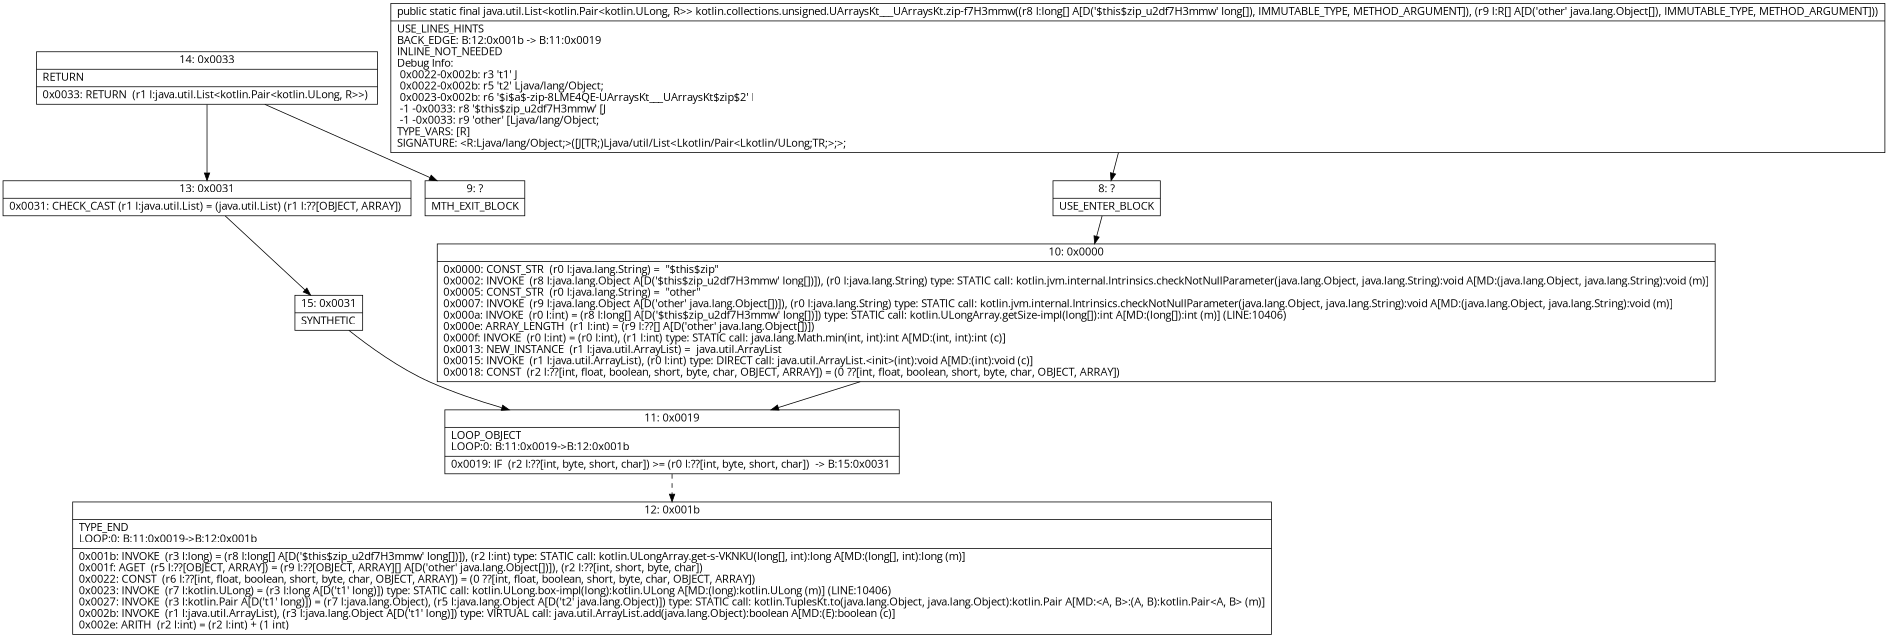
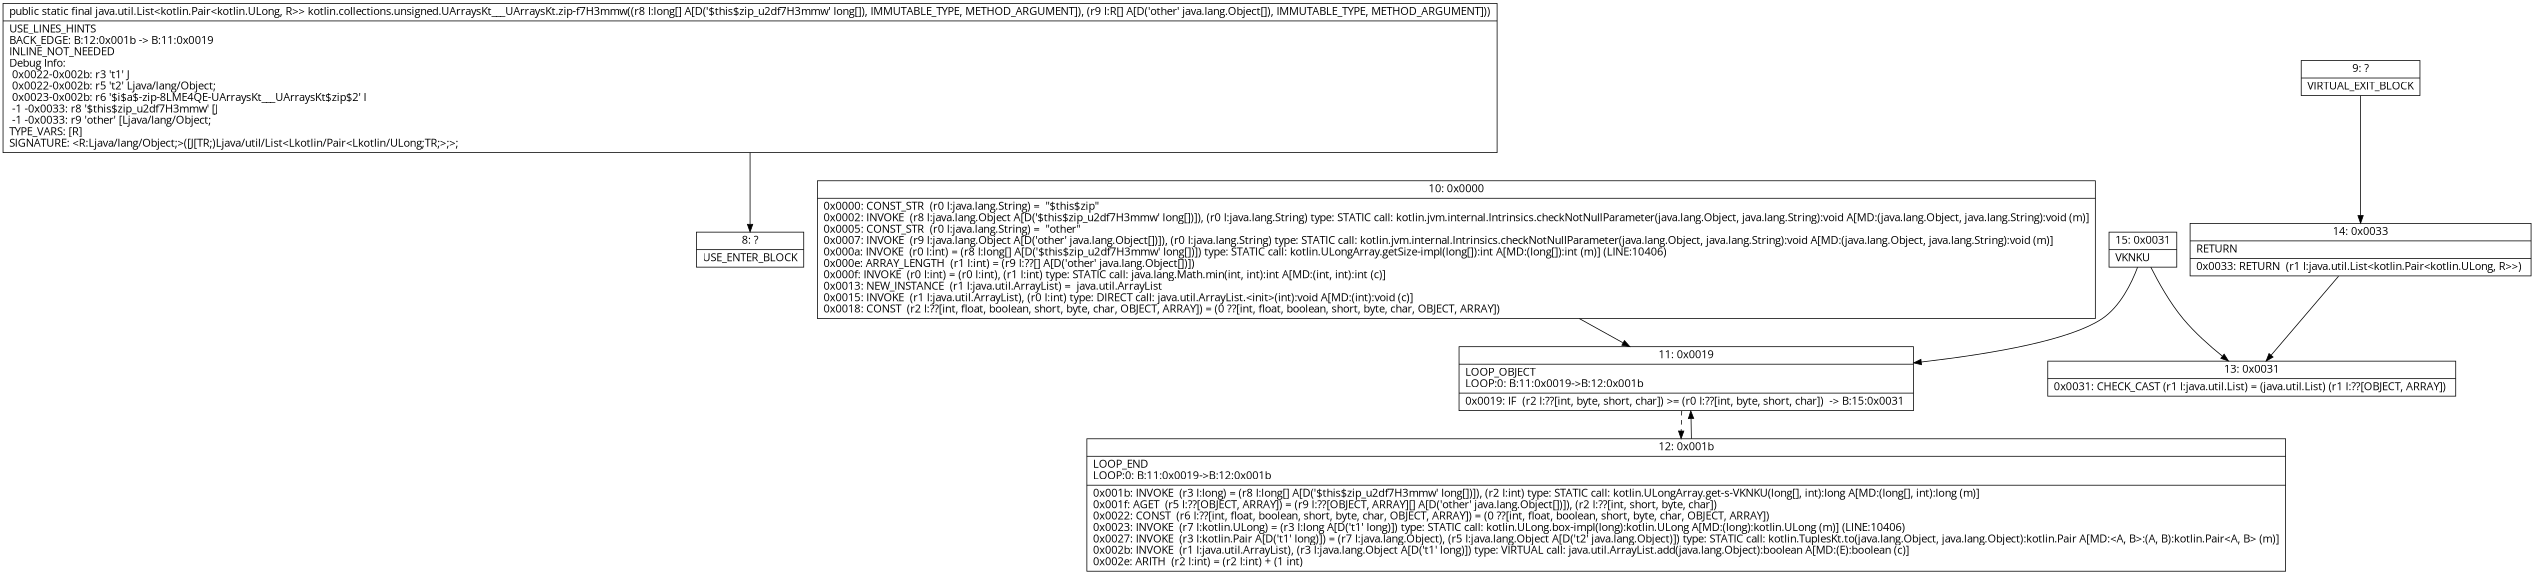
(347, 141) -> (2361, 156)
(475, 207) -> (2361, 86)
(1099, 226) -> none
(265, 253) -> (2181, 316)
(328, 321) -> (2133, 258)
none -> (1691, 429)
(104, 528) -> (1121, 465)
